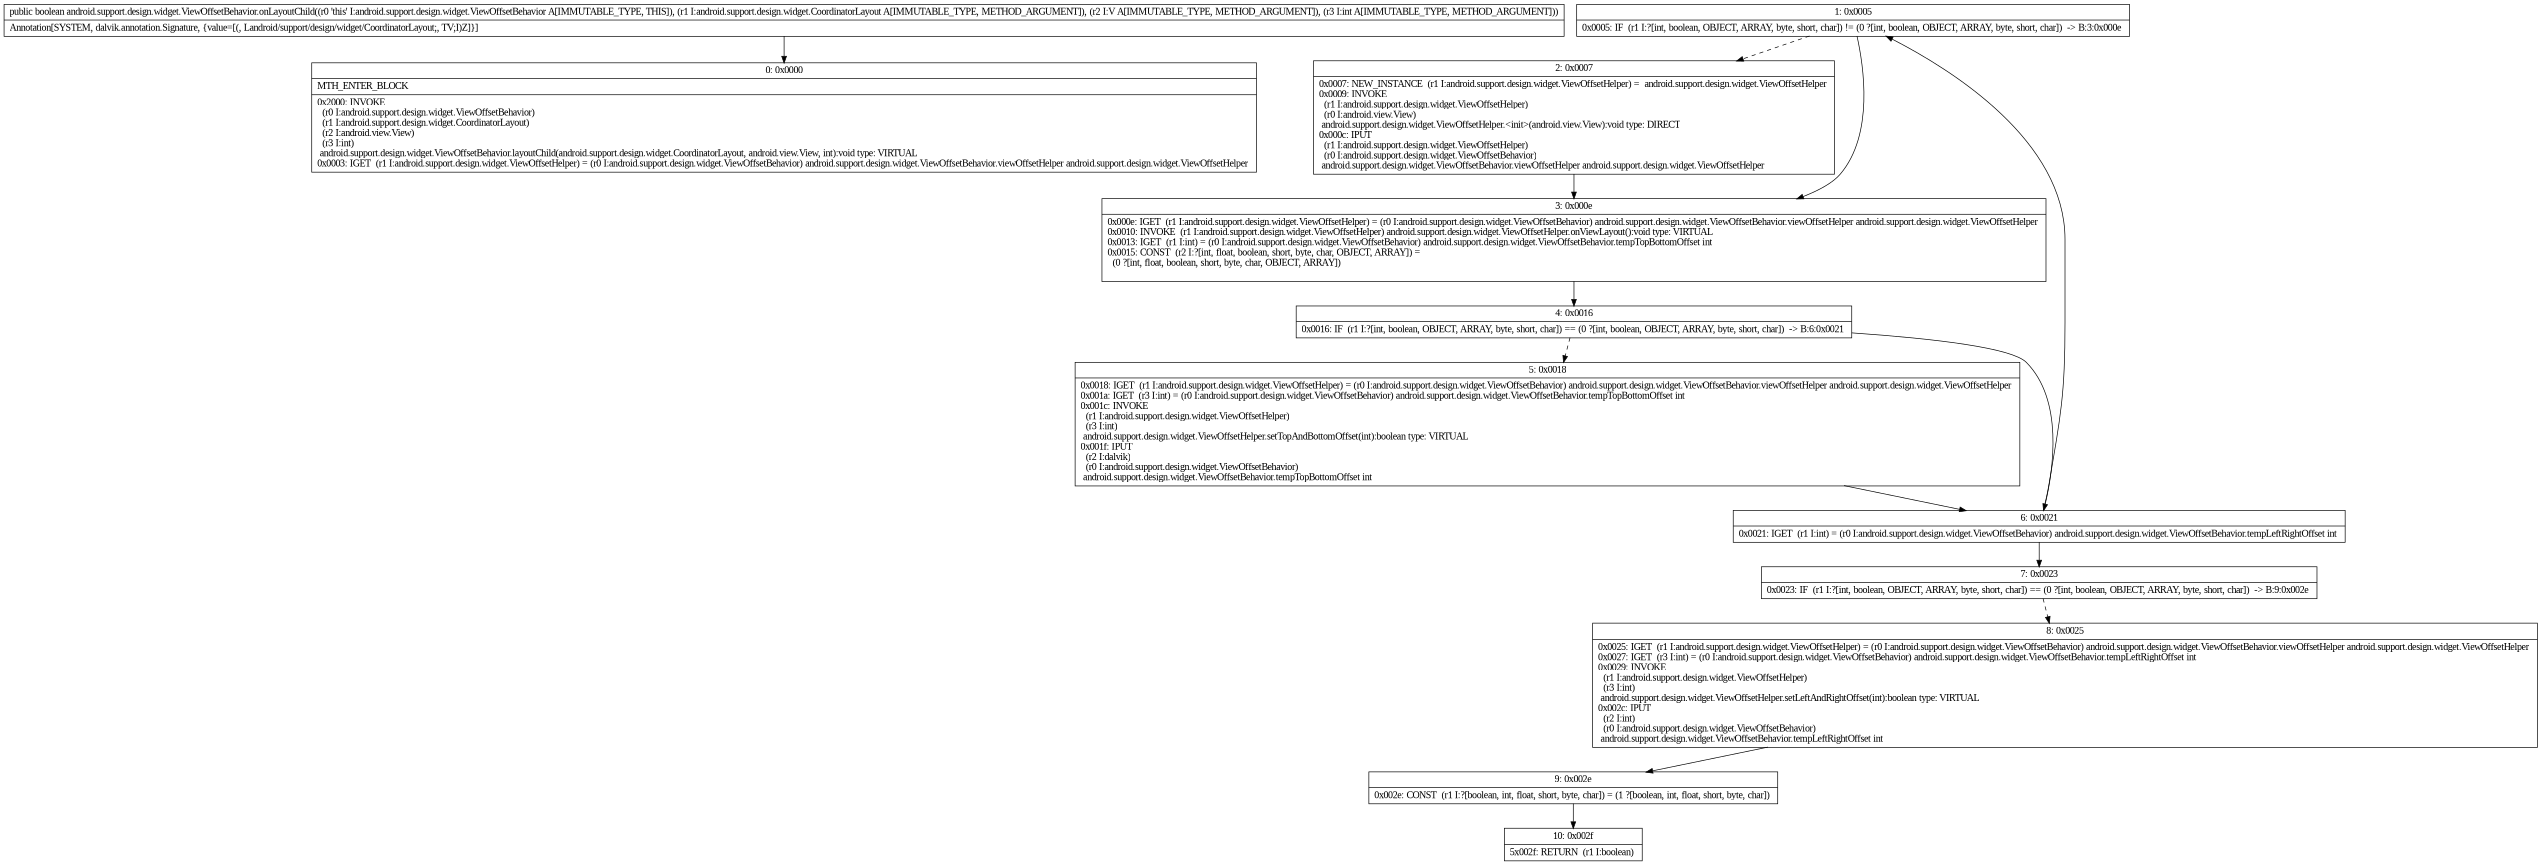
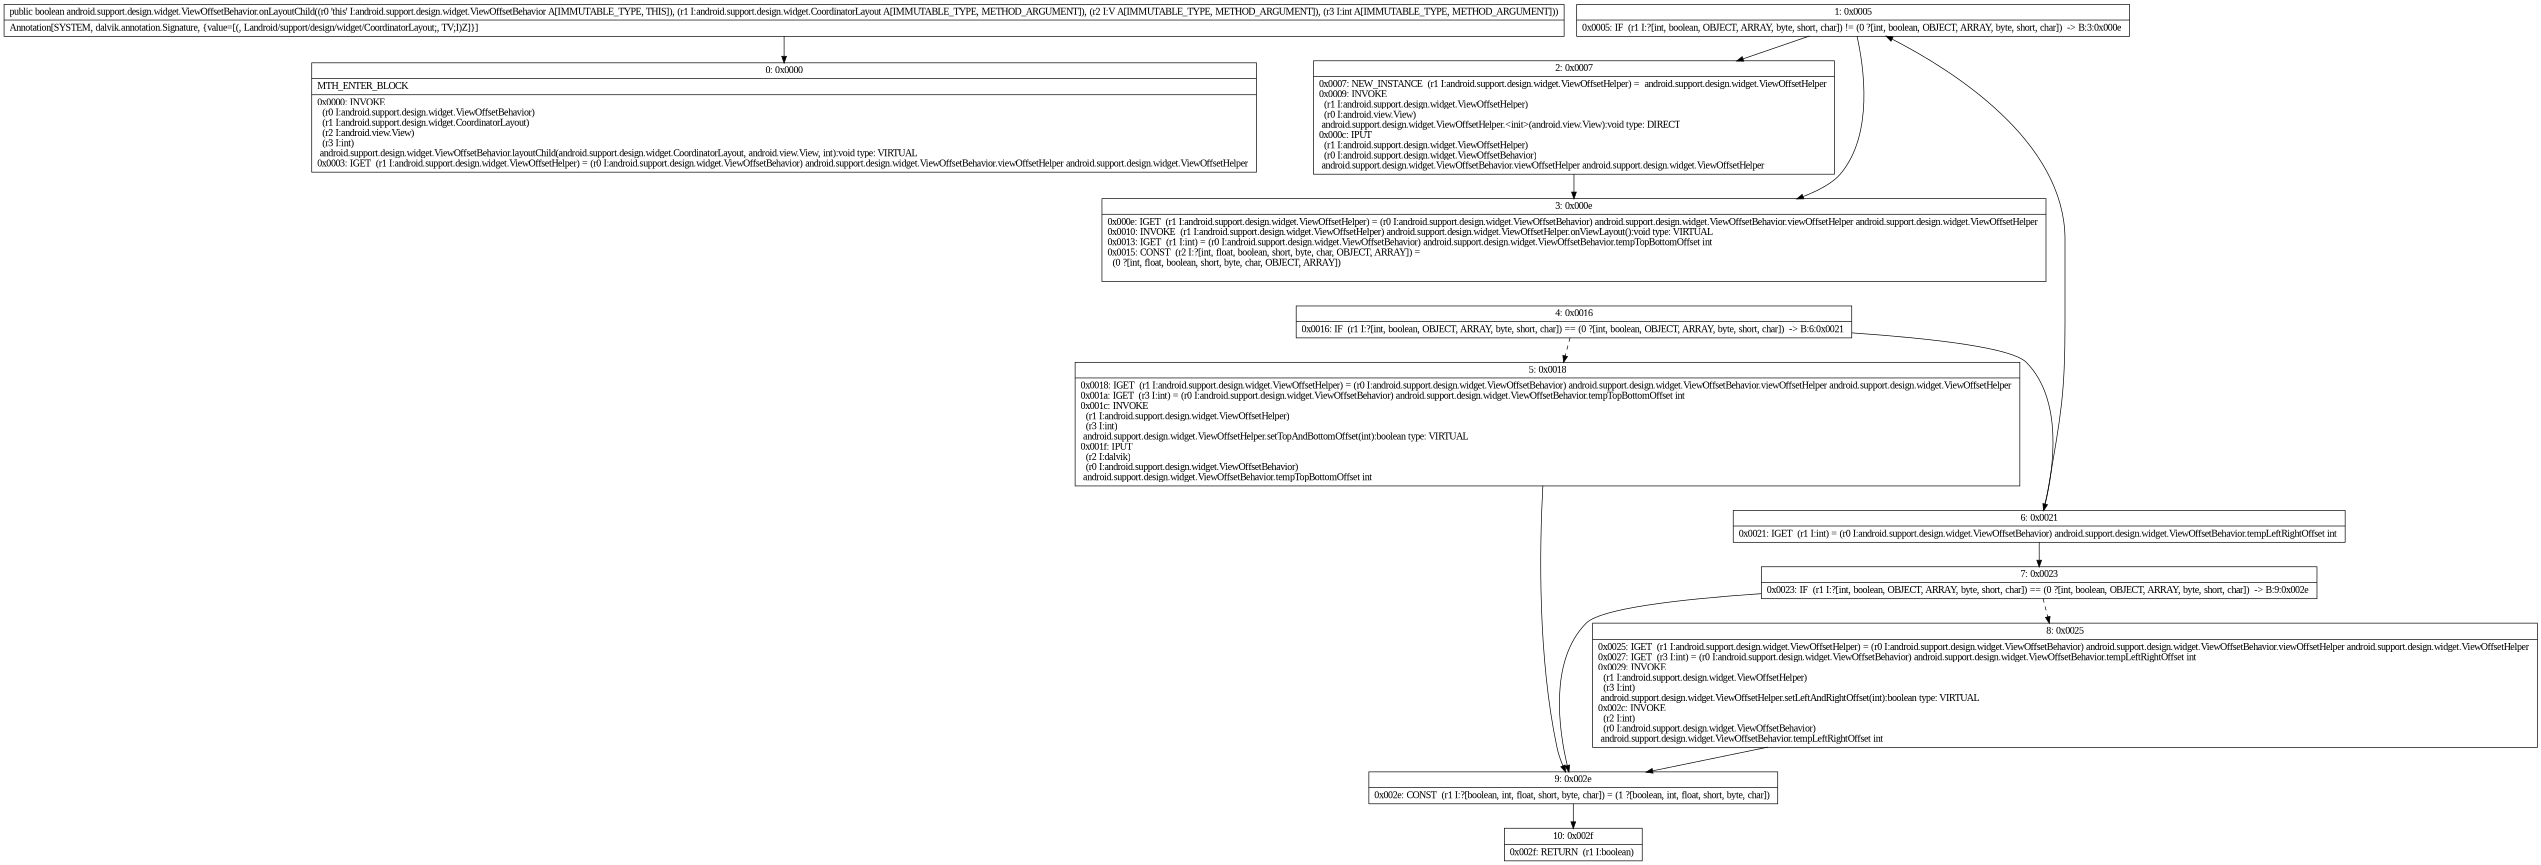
(1776, 47) -> (1776, 47)
(354, 103) -> (354, 103)
(1574, 290) -> none
(1902, 497) -> (1542, 627)
none -> (1599, 616)
(1627, 708) -> (1634, 708)
(1573, 852) -> (1573, 852)
